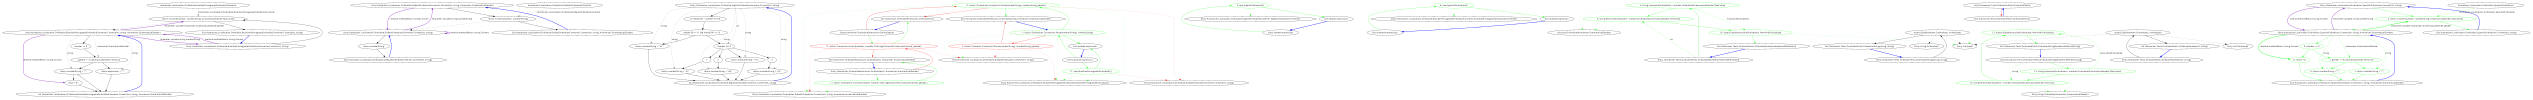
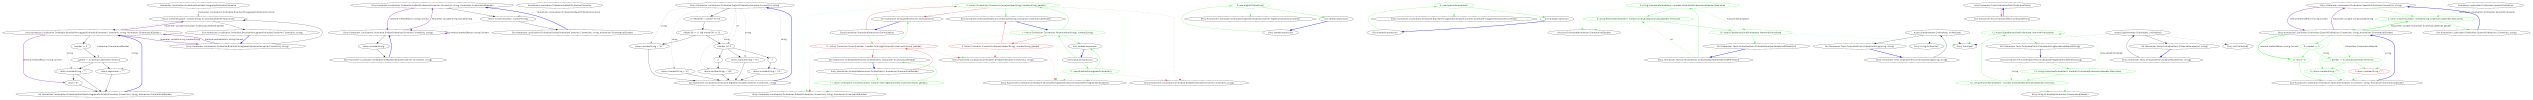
(707, 60) -> none
(2369, 71) -> (2369, 71)
